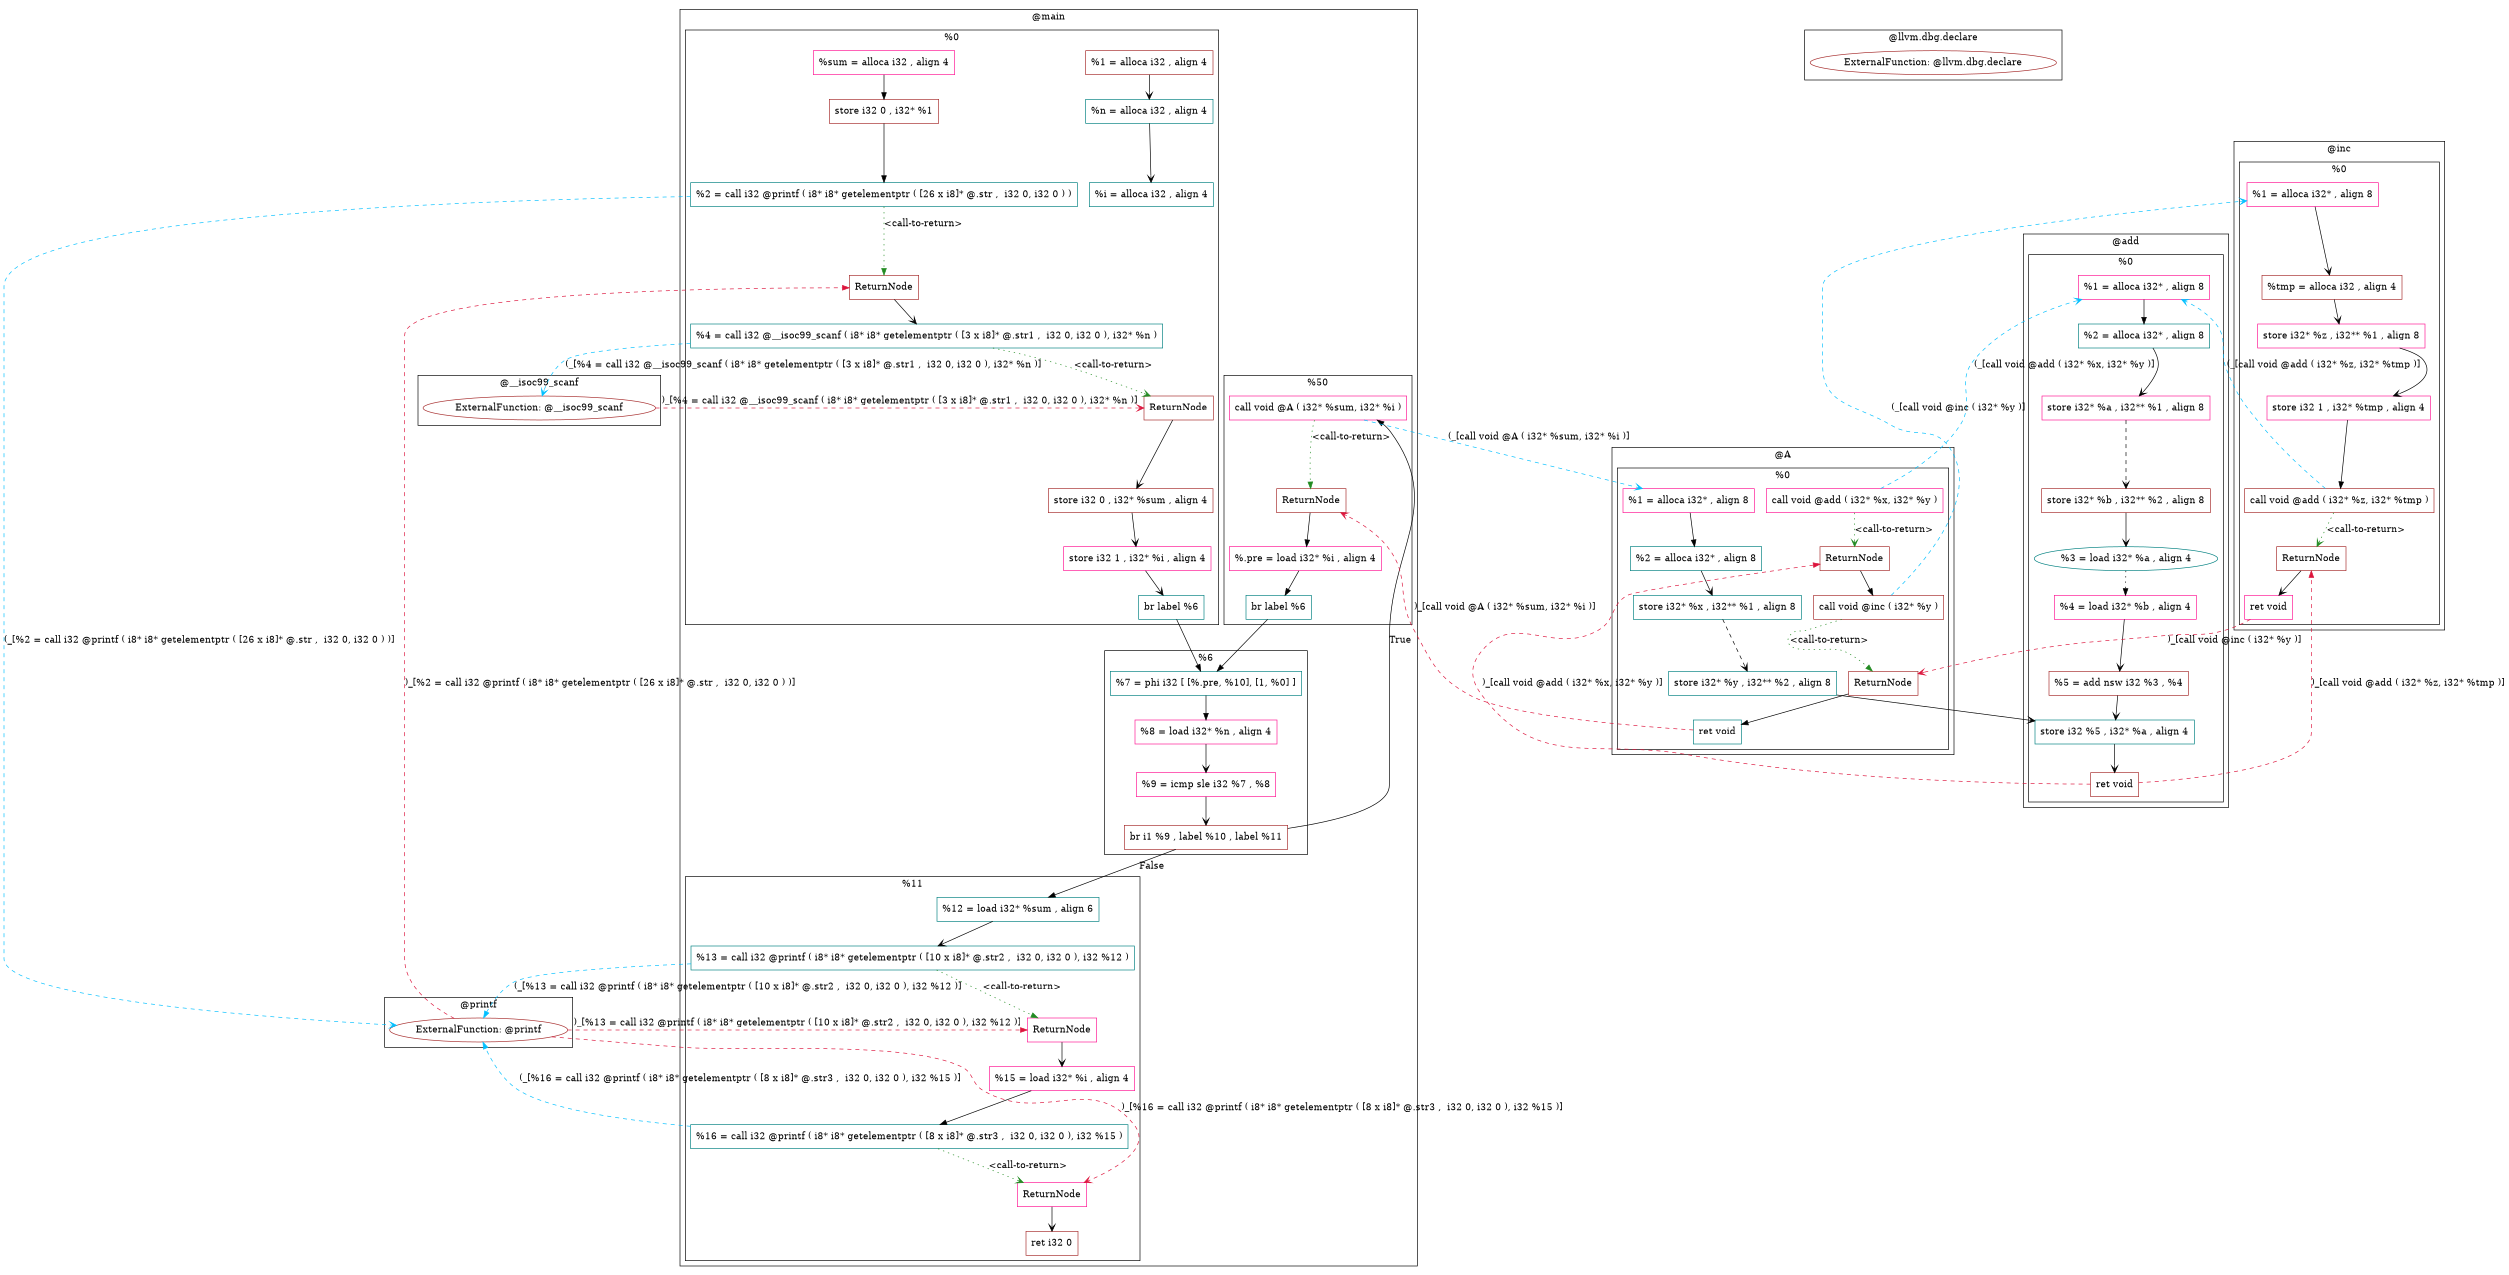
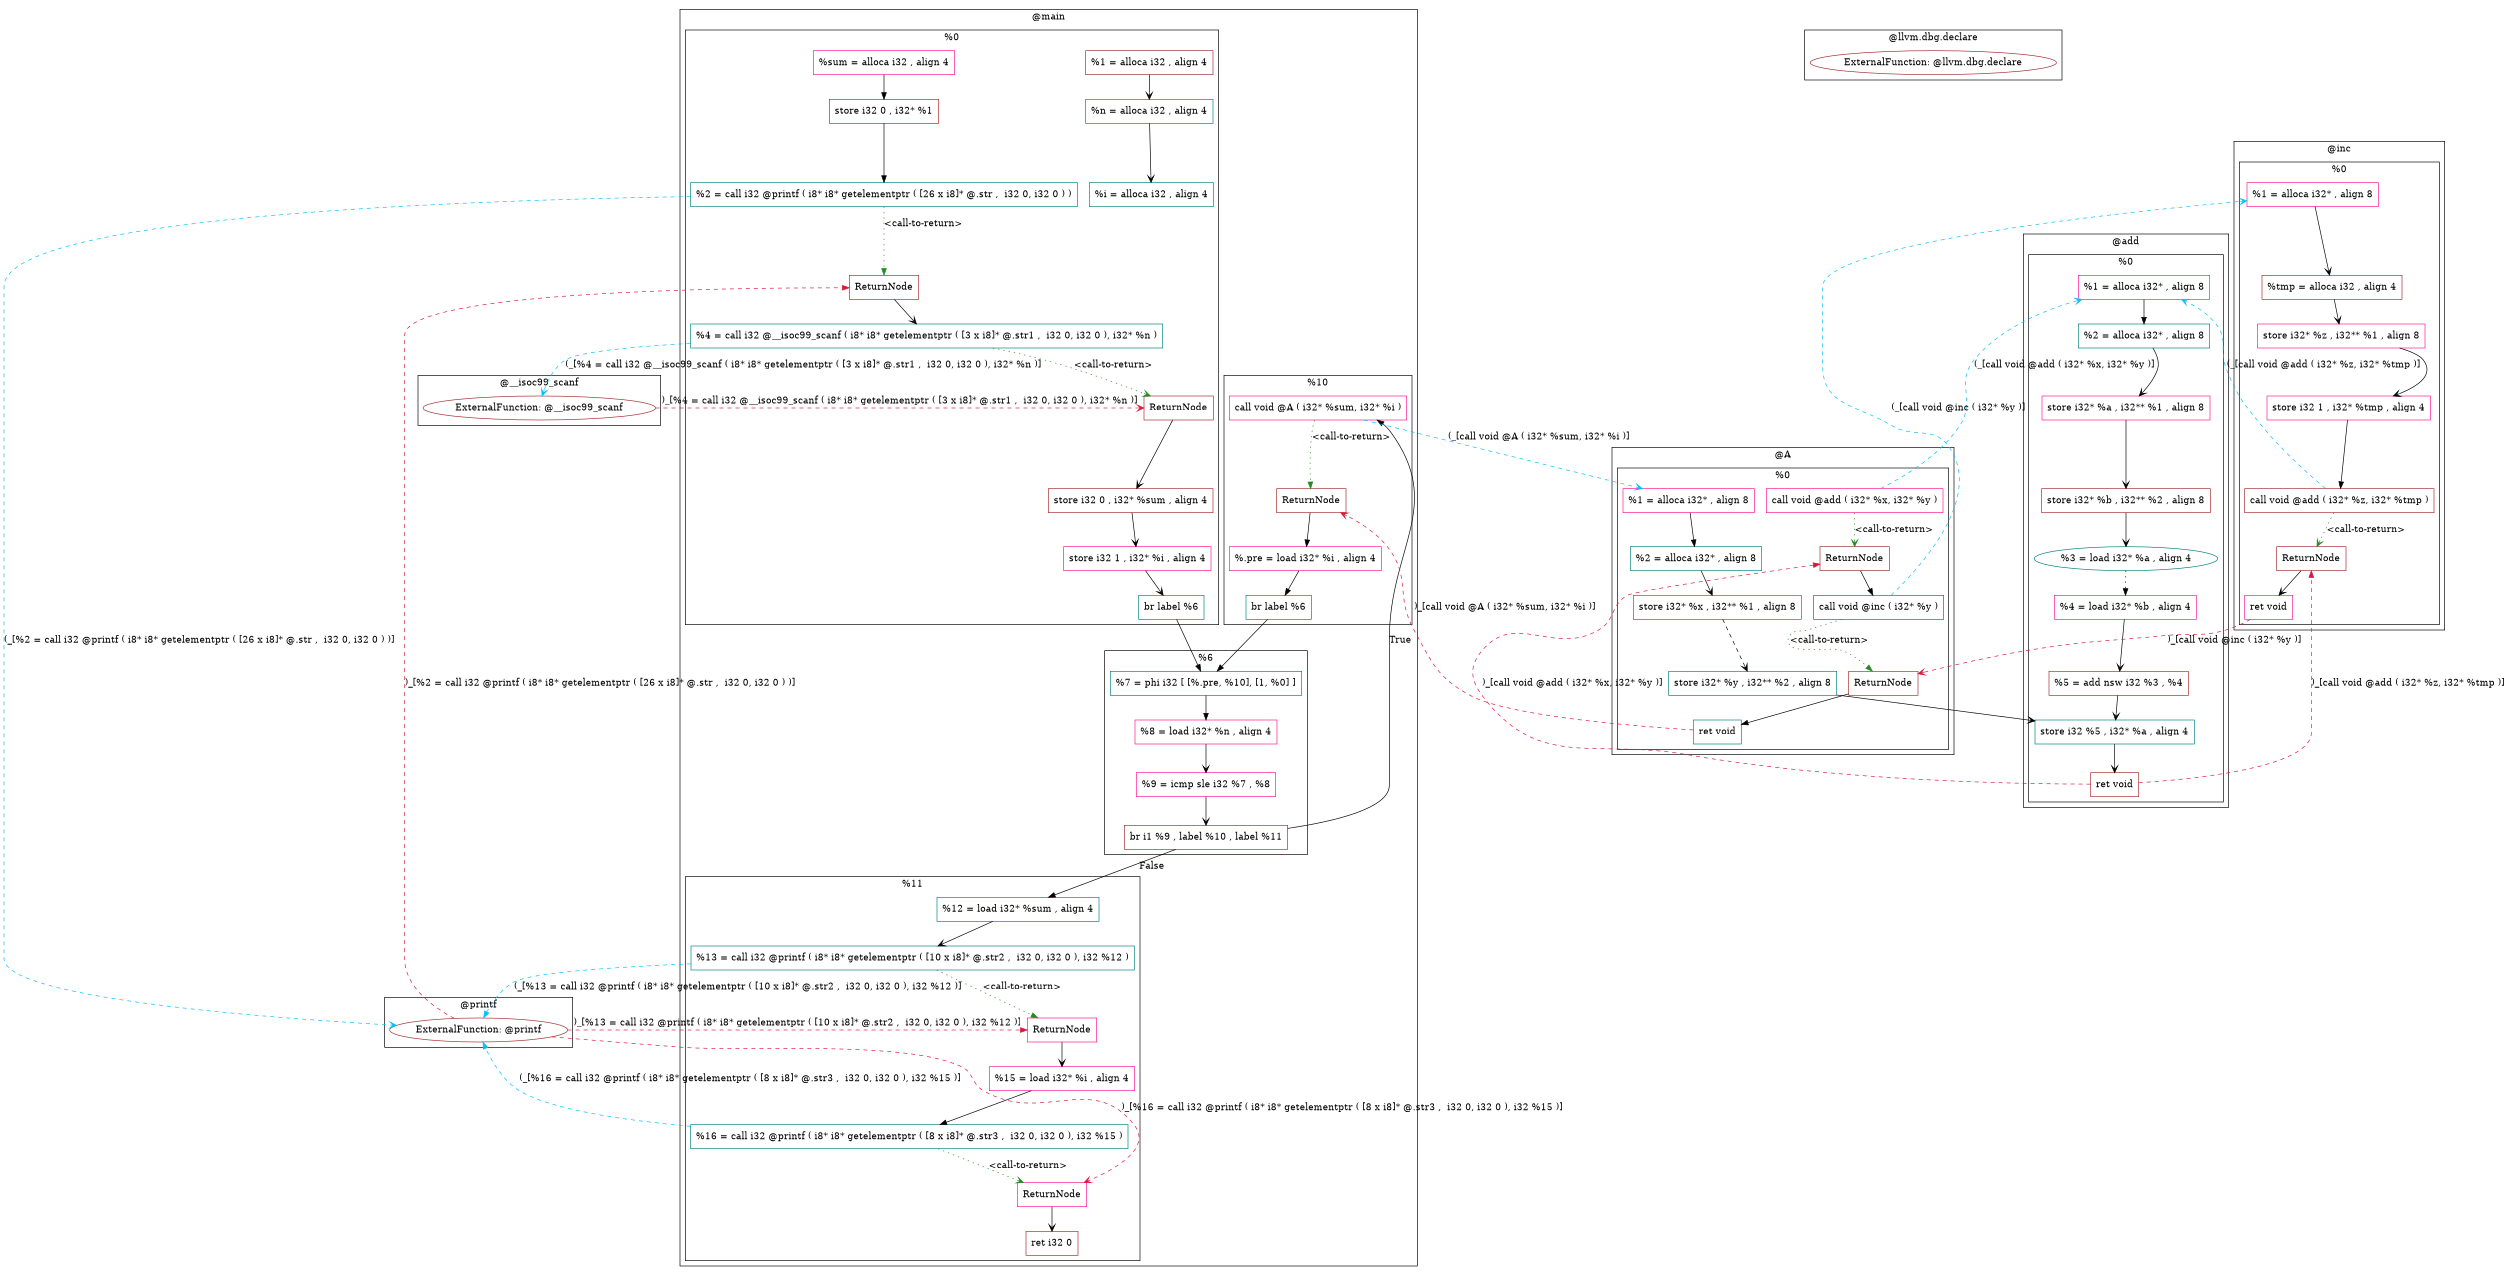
(1318, 383) -> (1318, 383)
(2126, 451) -> (2126, 451)
(1018, 909) -> (1018, 909)
